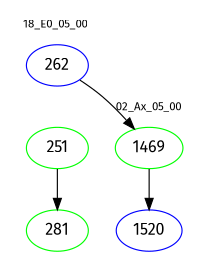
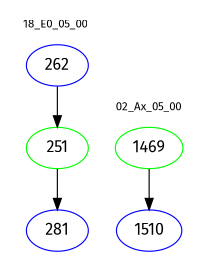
(115, 108) -> (57, 101)
(57, 231) -> (57, 231)
(149, 231) -> (149, 231)
